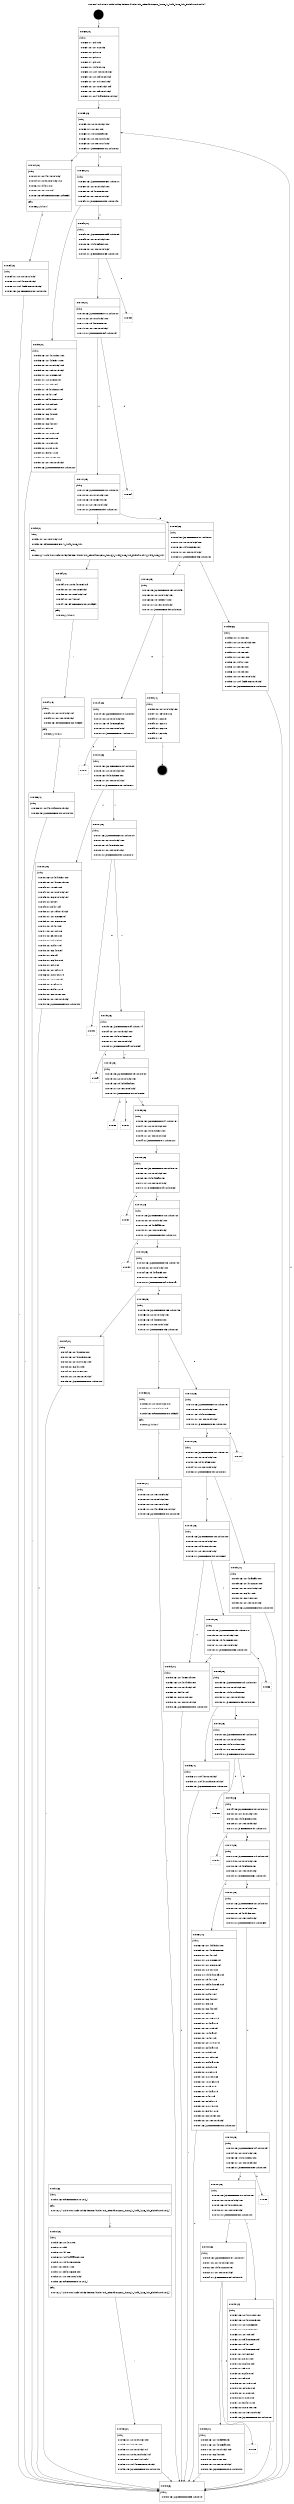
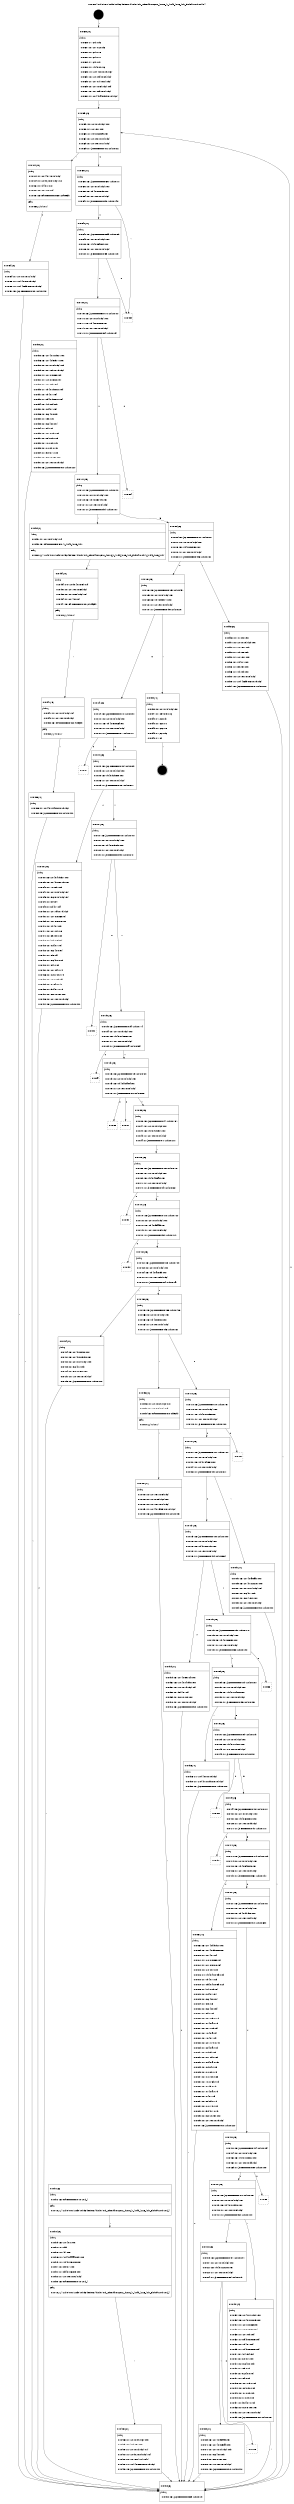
(59, 270) -> (130, 258)
(209, 1658) -> (231, 1660)
